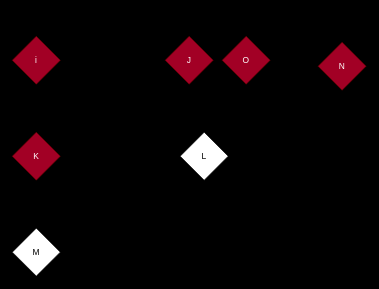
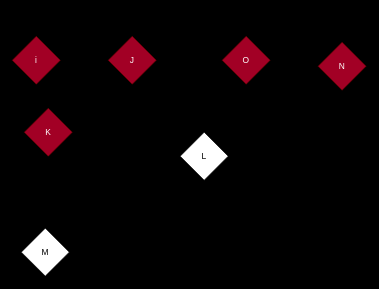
(189, 60) -> (132, 60)
(36, 156) -> (48, 132)
(36, 252) -> (45, 252)
